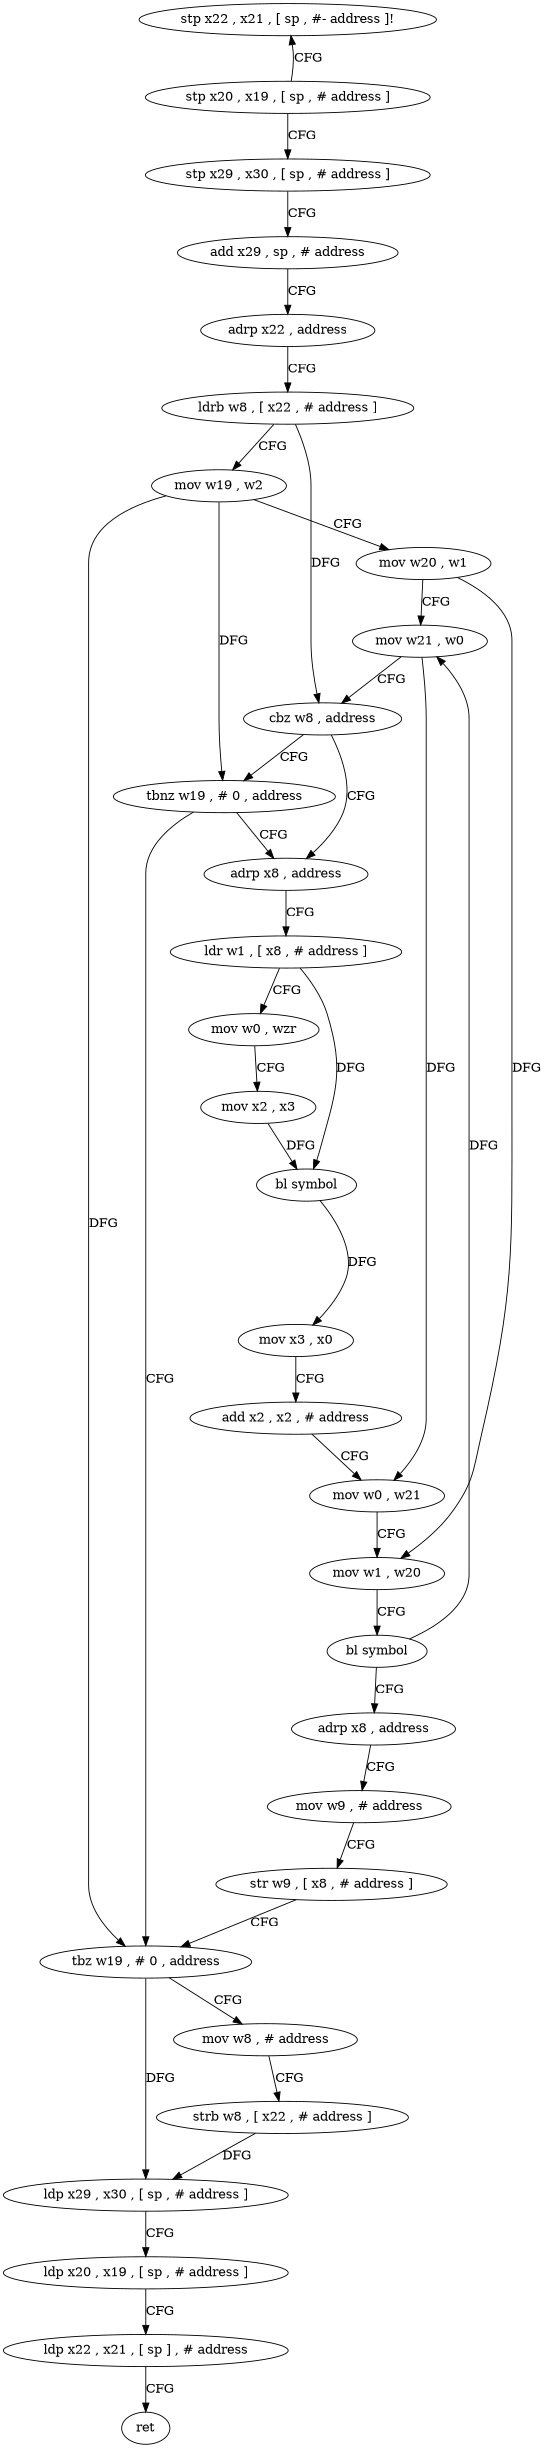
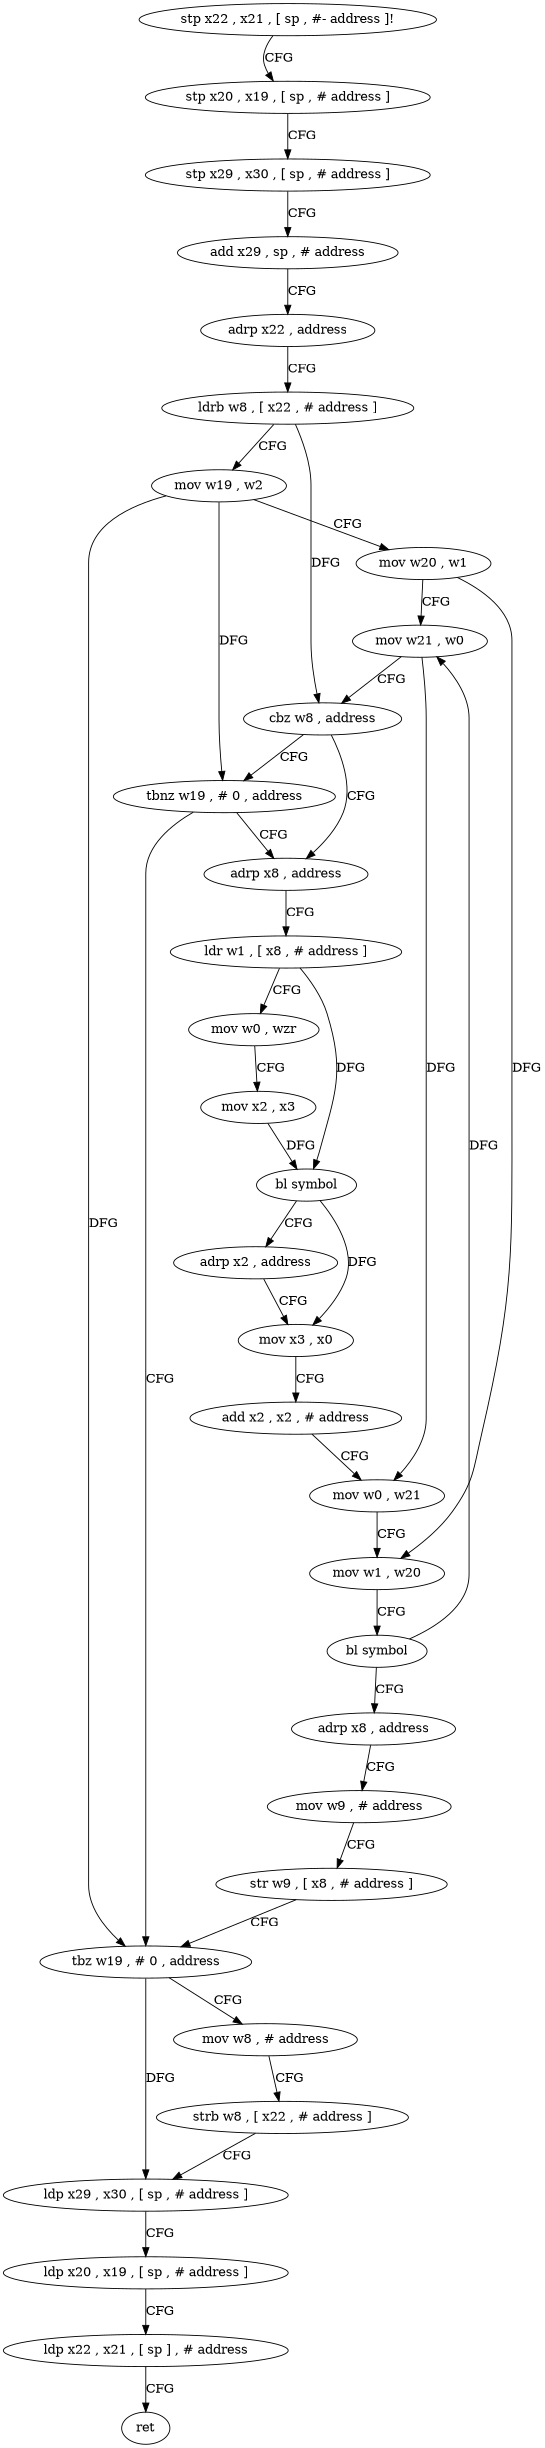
(293, 63) -> (264, 54)
none -> (256, 1263)
(237, 2156) -> (237, 2156)
